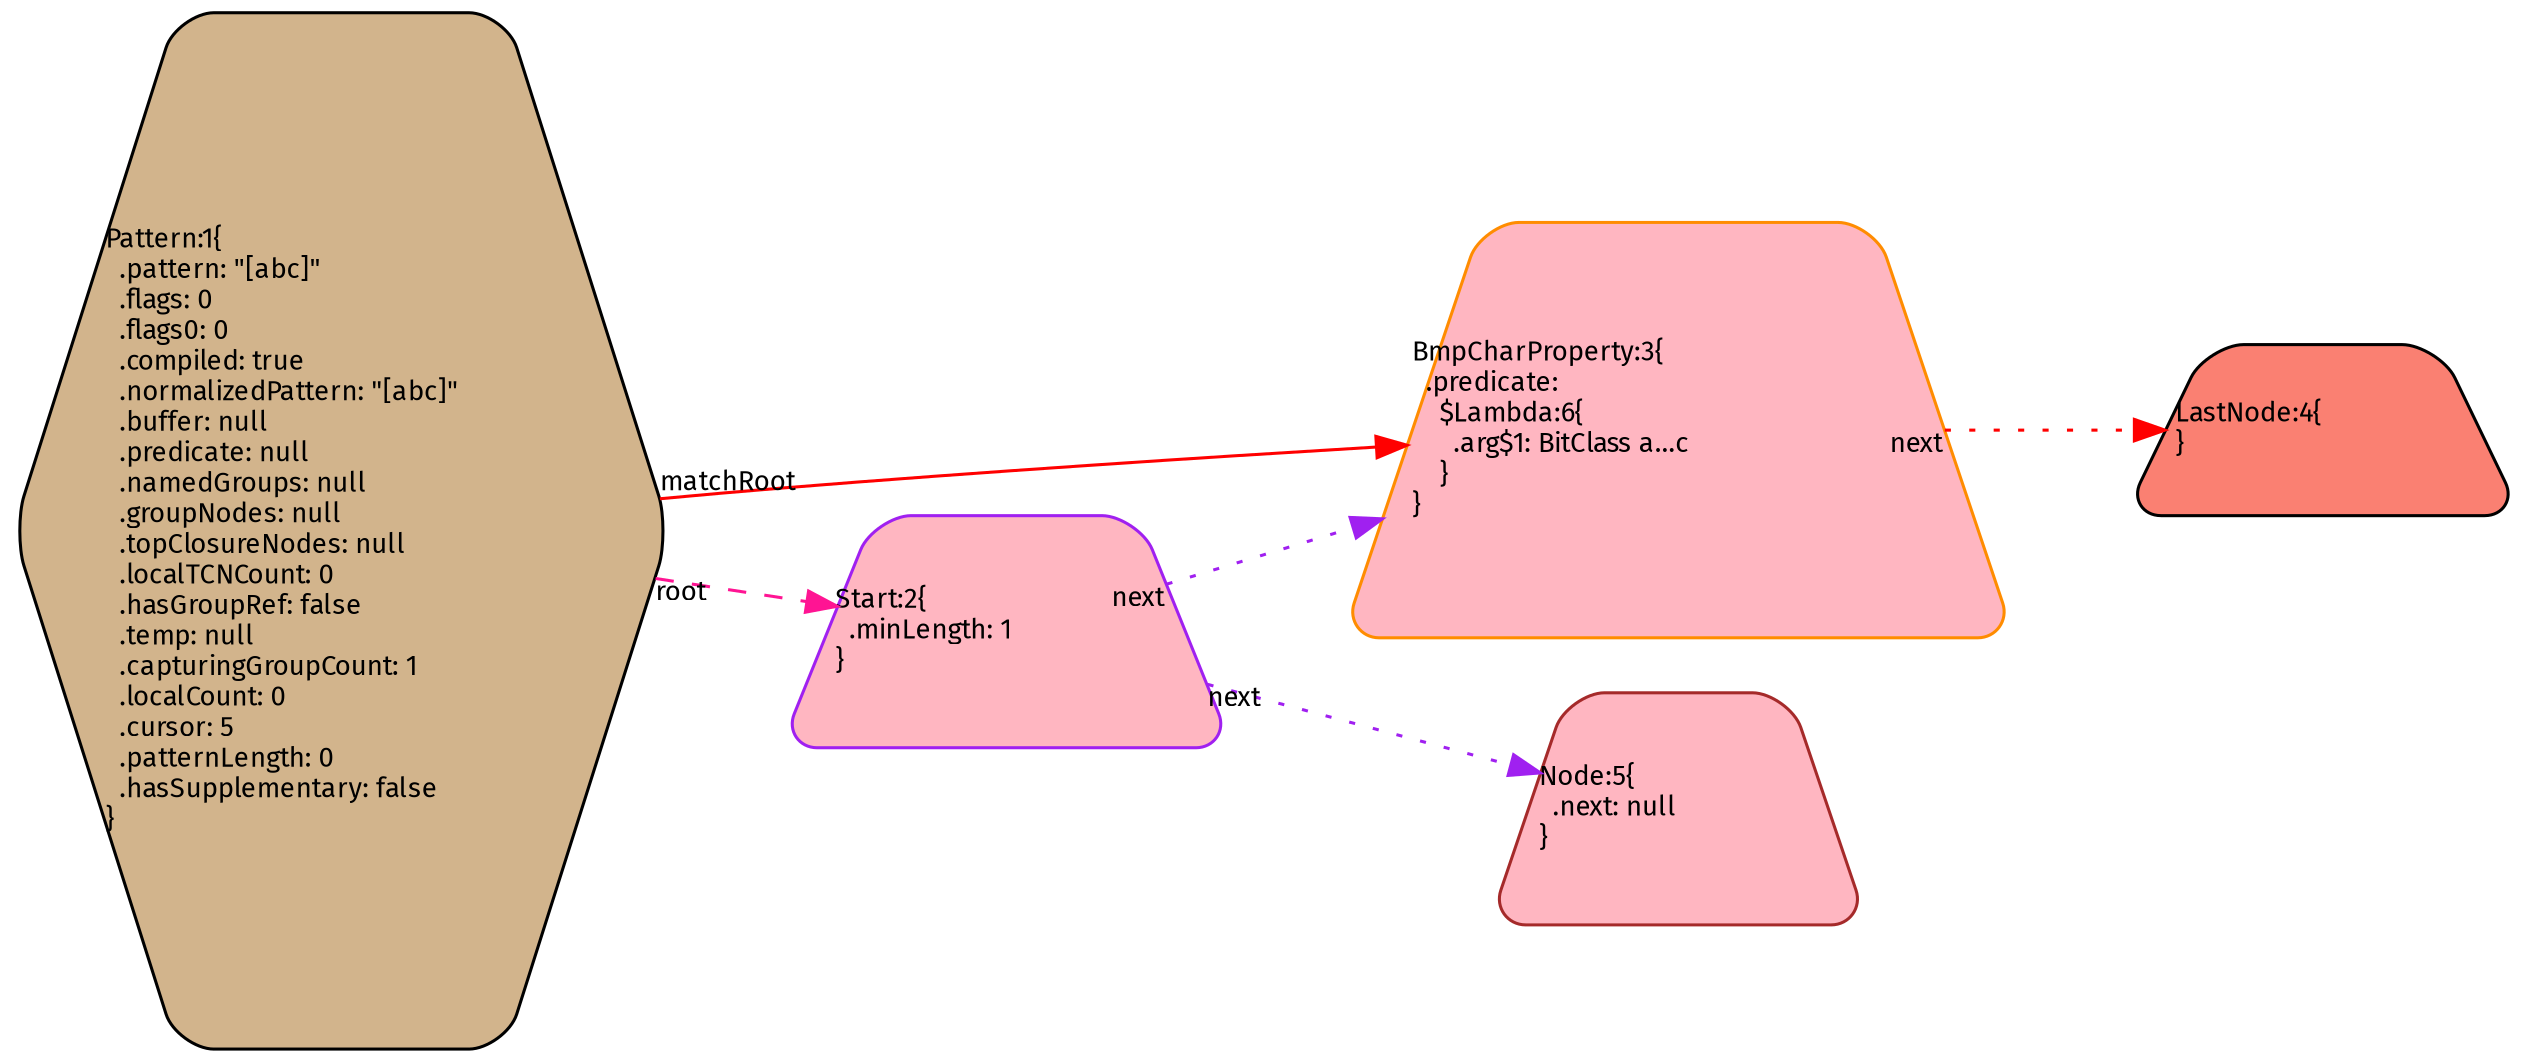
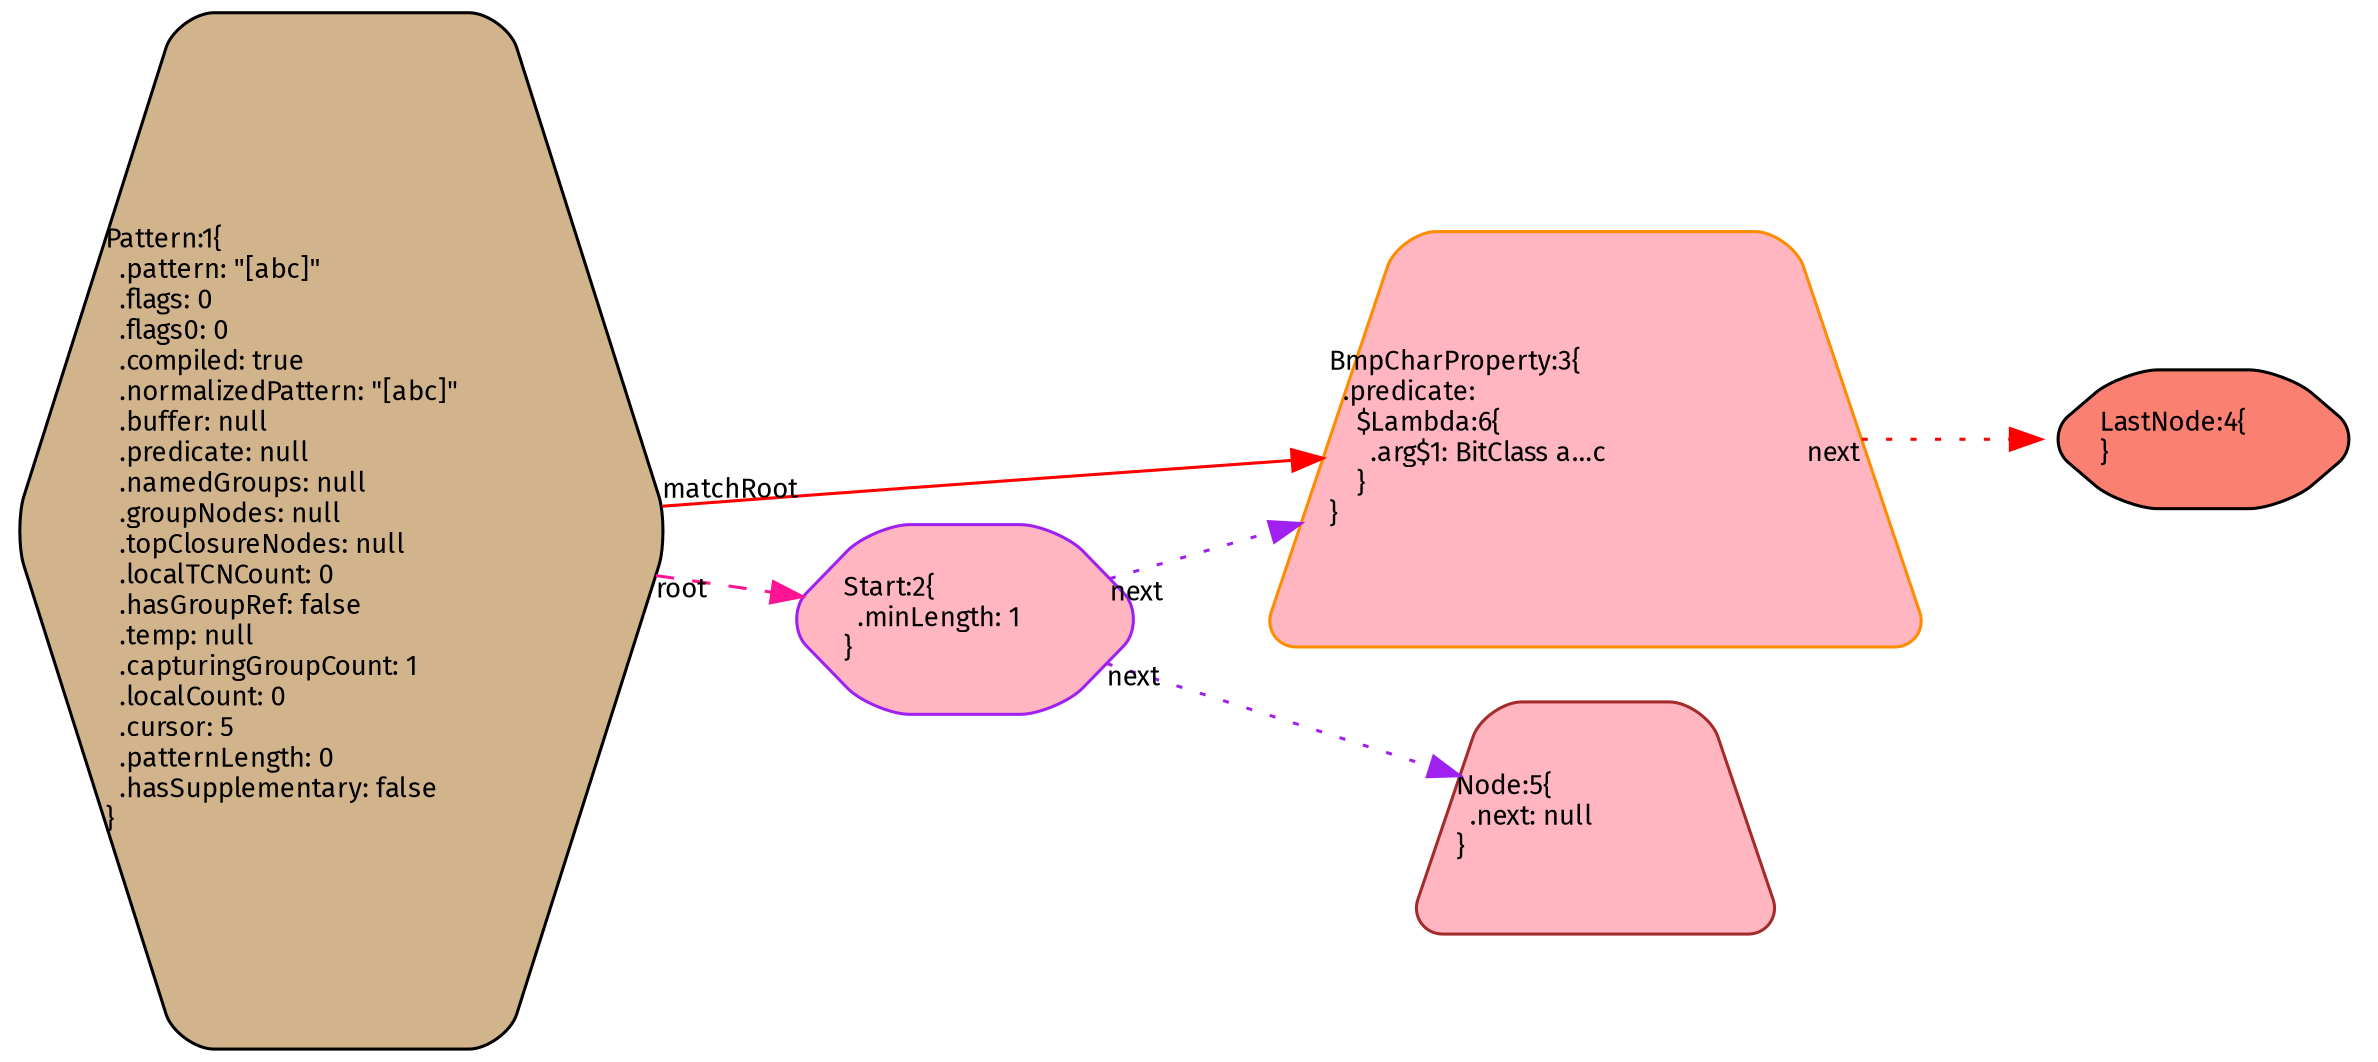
(2323, 430) -> (2203, 439)
(1007, 632) -> (965, 619)
